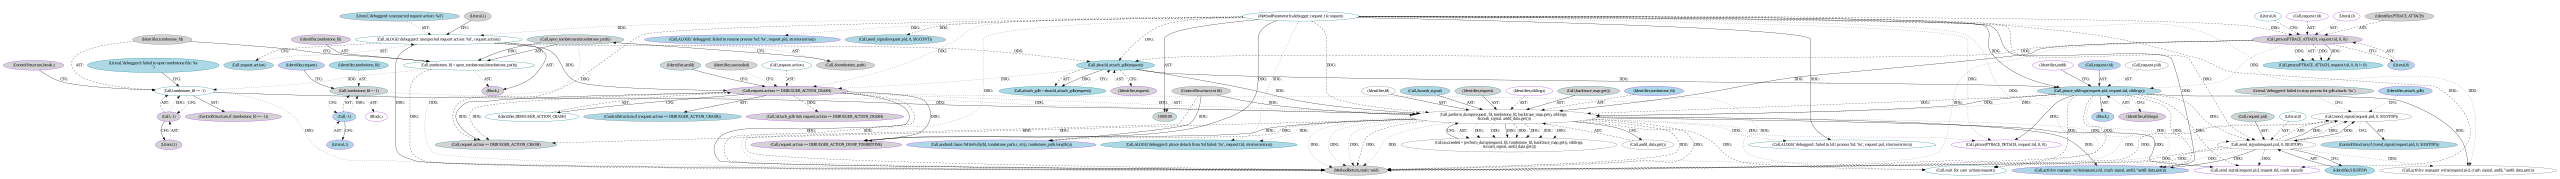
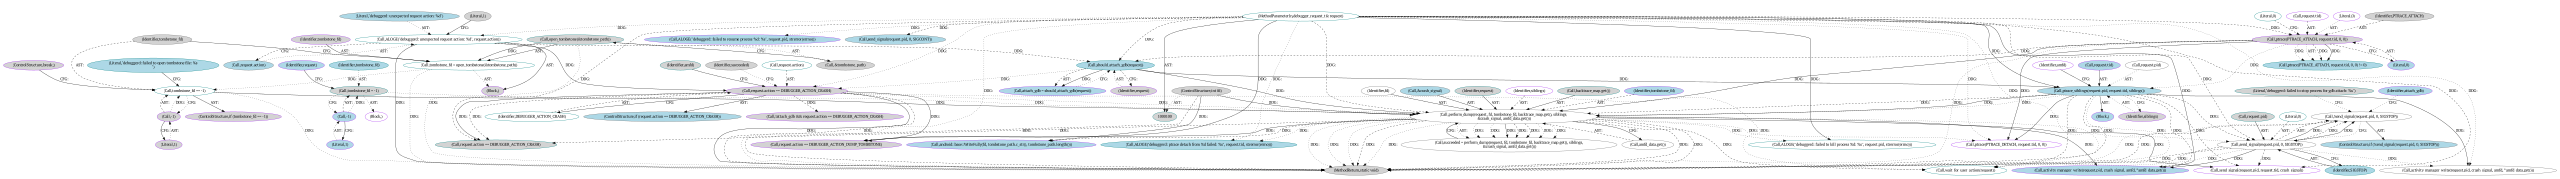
none -> (2101, 49)
(1053, 91) -> (1053, 91)
(818, 169) -> (818, 169)
